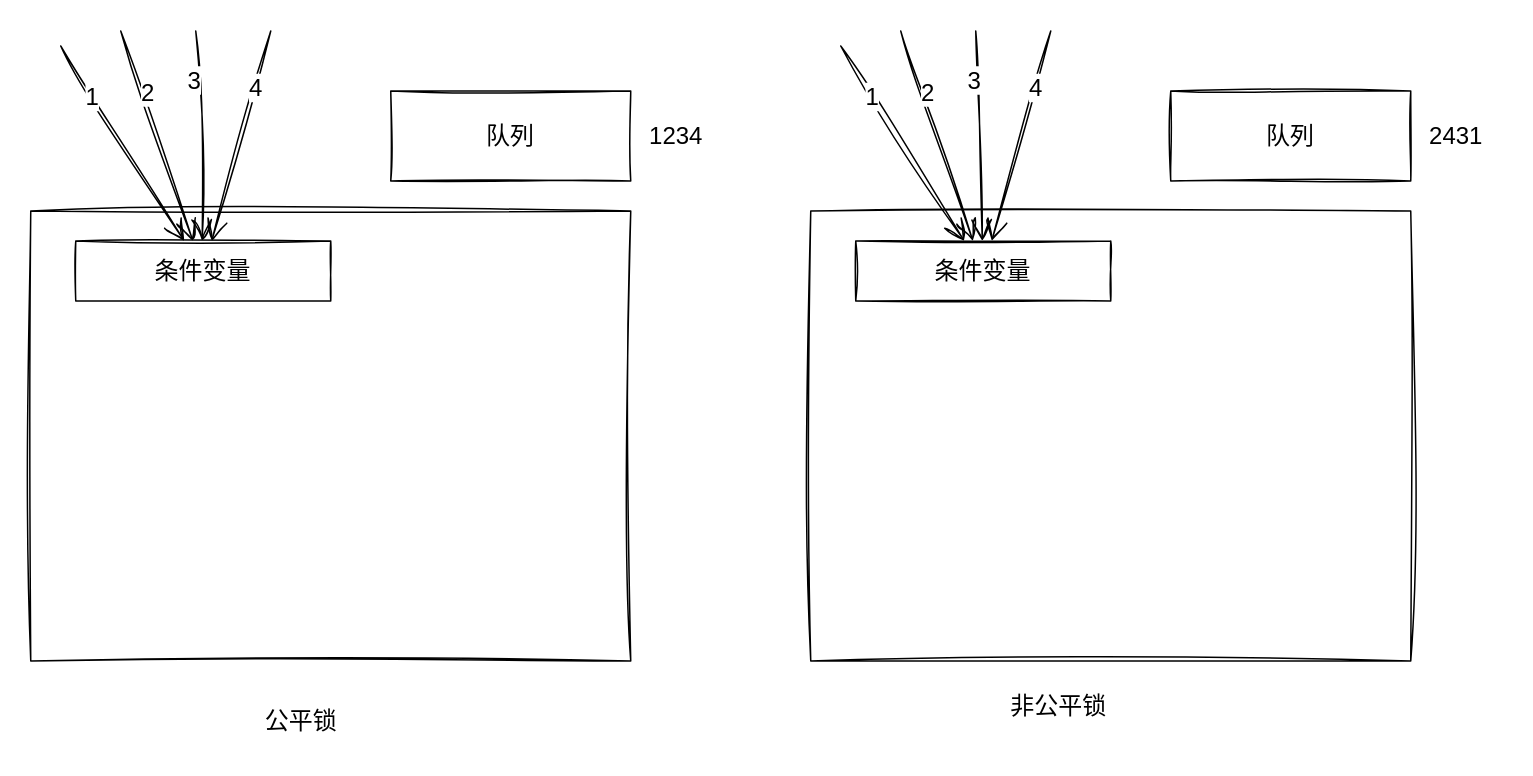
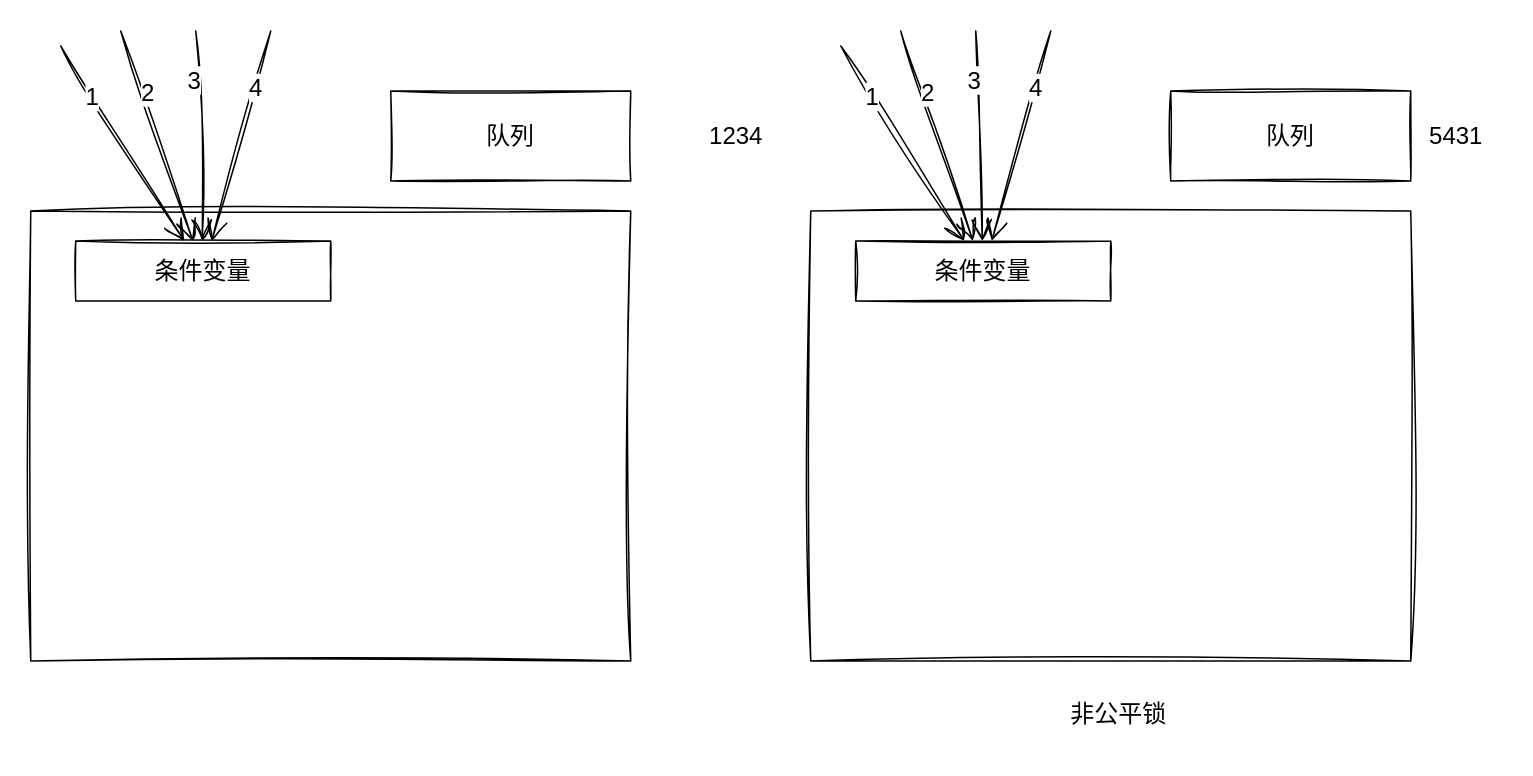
(676, 136) -> (736, 136)
(1457, 136) -> (1457, 136)
(1058, 706) -> (1118, 713)
(301, 721) -> none
